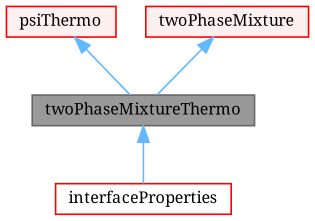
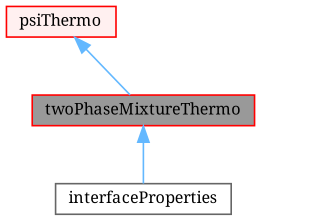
(227, 22) -> none
(143, 110) -> (143, 110)
(143, 199) -> (143, 199)
